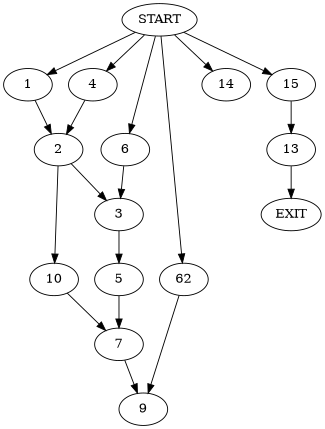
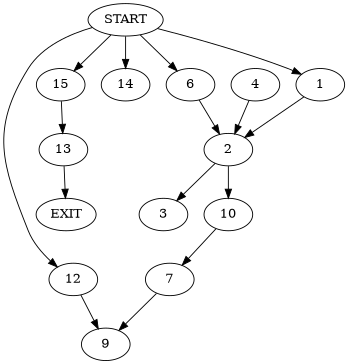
(129, 50) -> none
(123, 178) -> (207, 113)
(119, 279) -> none
(184, 279) -> (73, 279)
